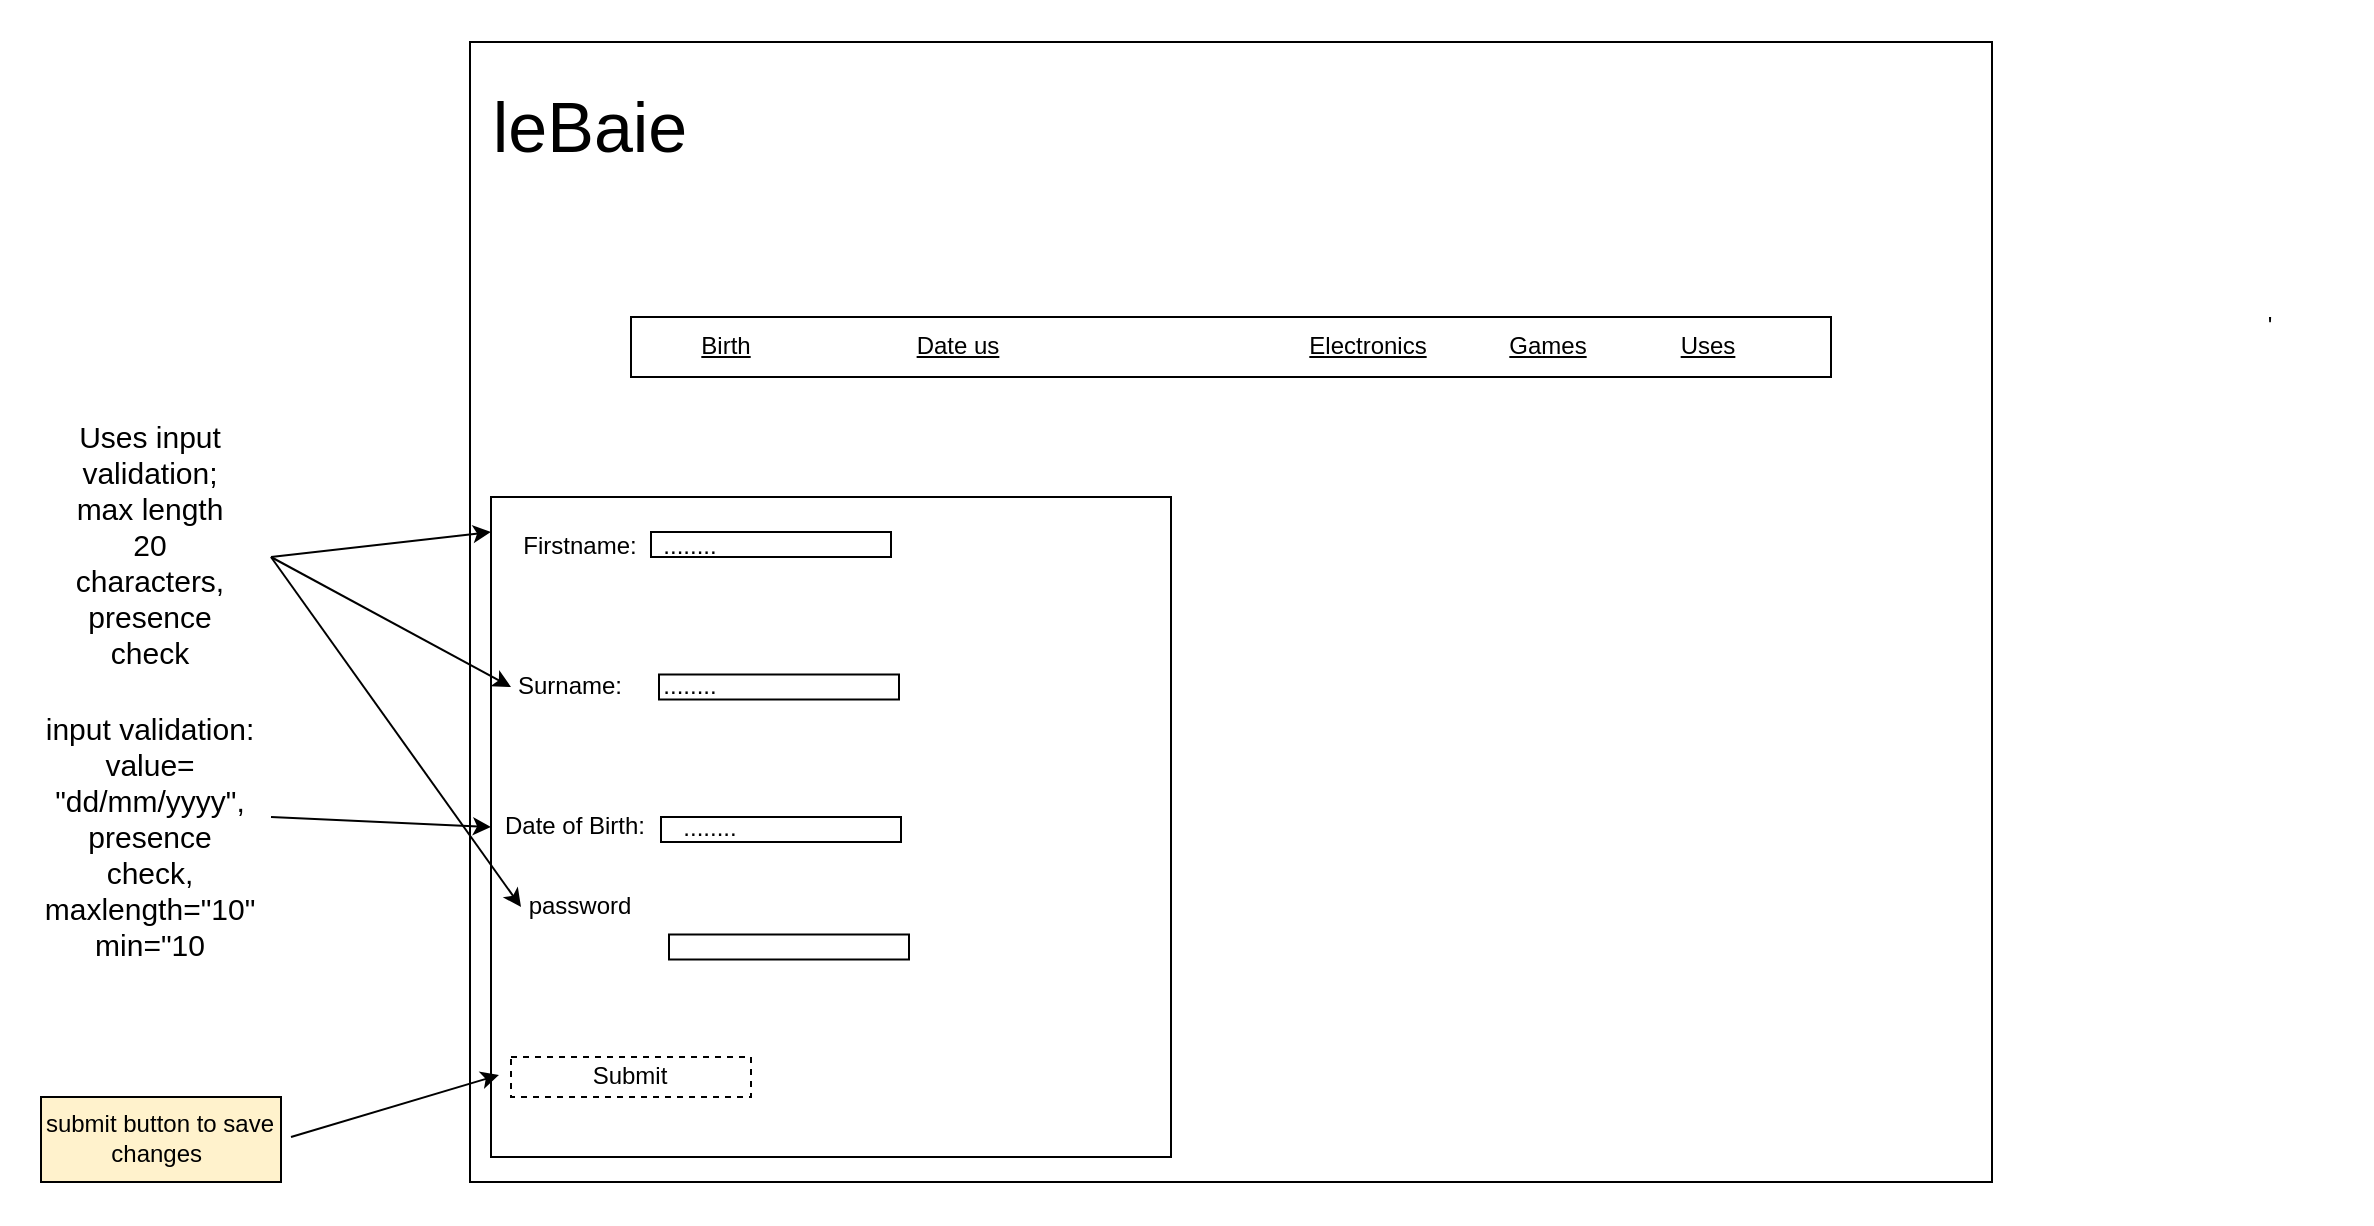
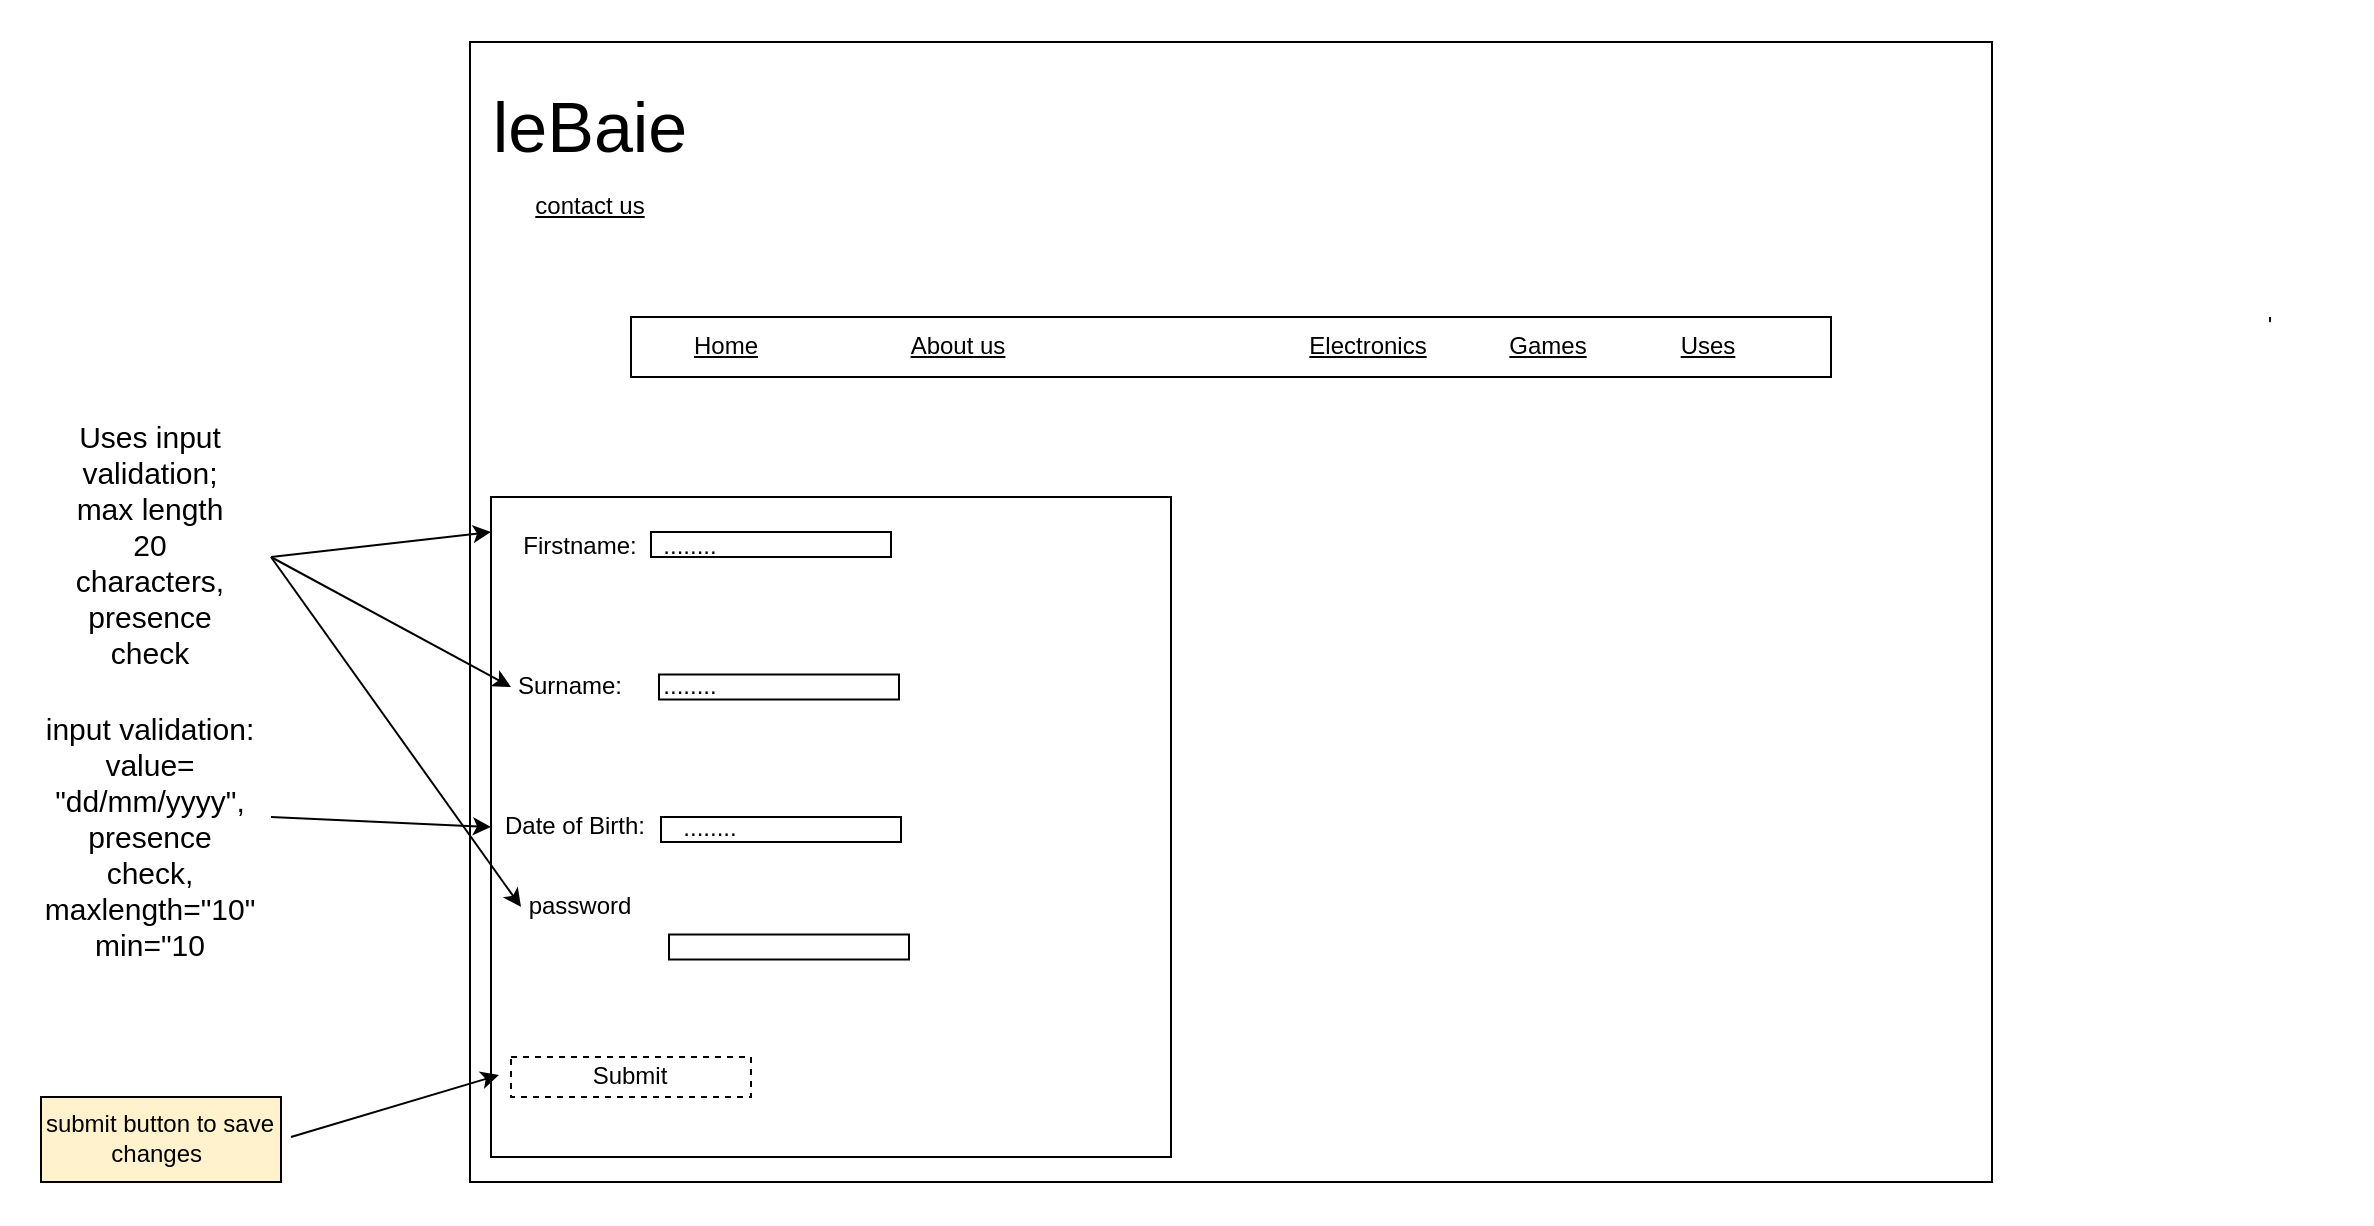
none -> (591, 207)
(727, 347) -> (727, 347)
(959, 347) -> (959, 347)
